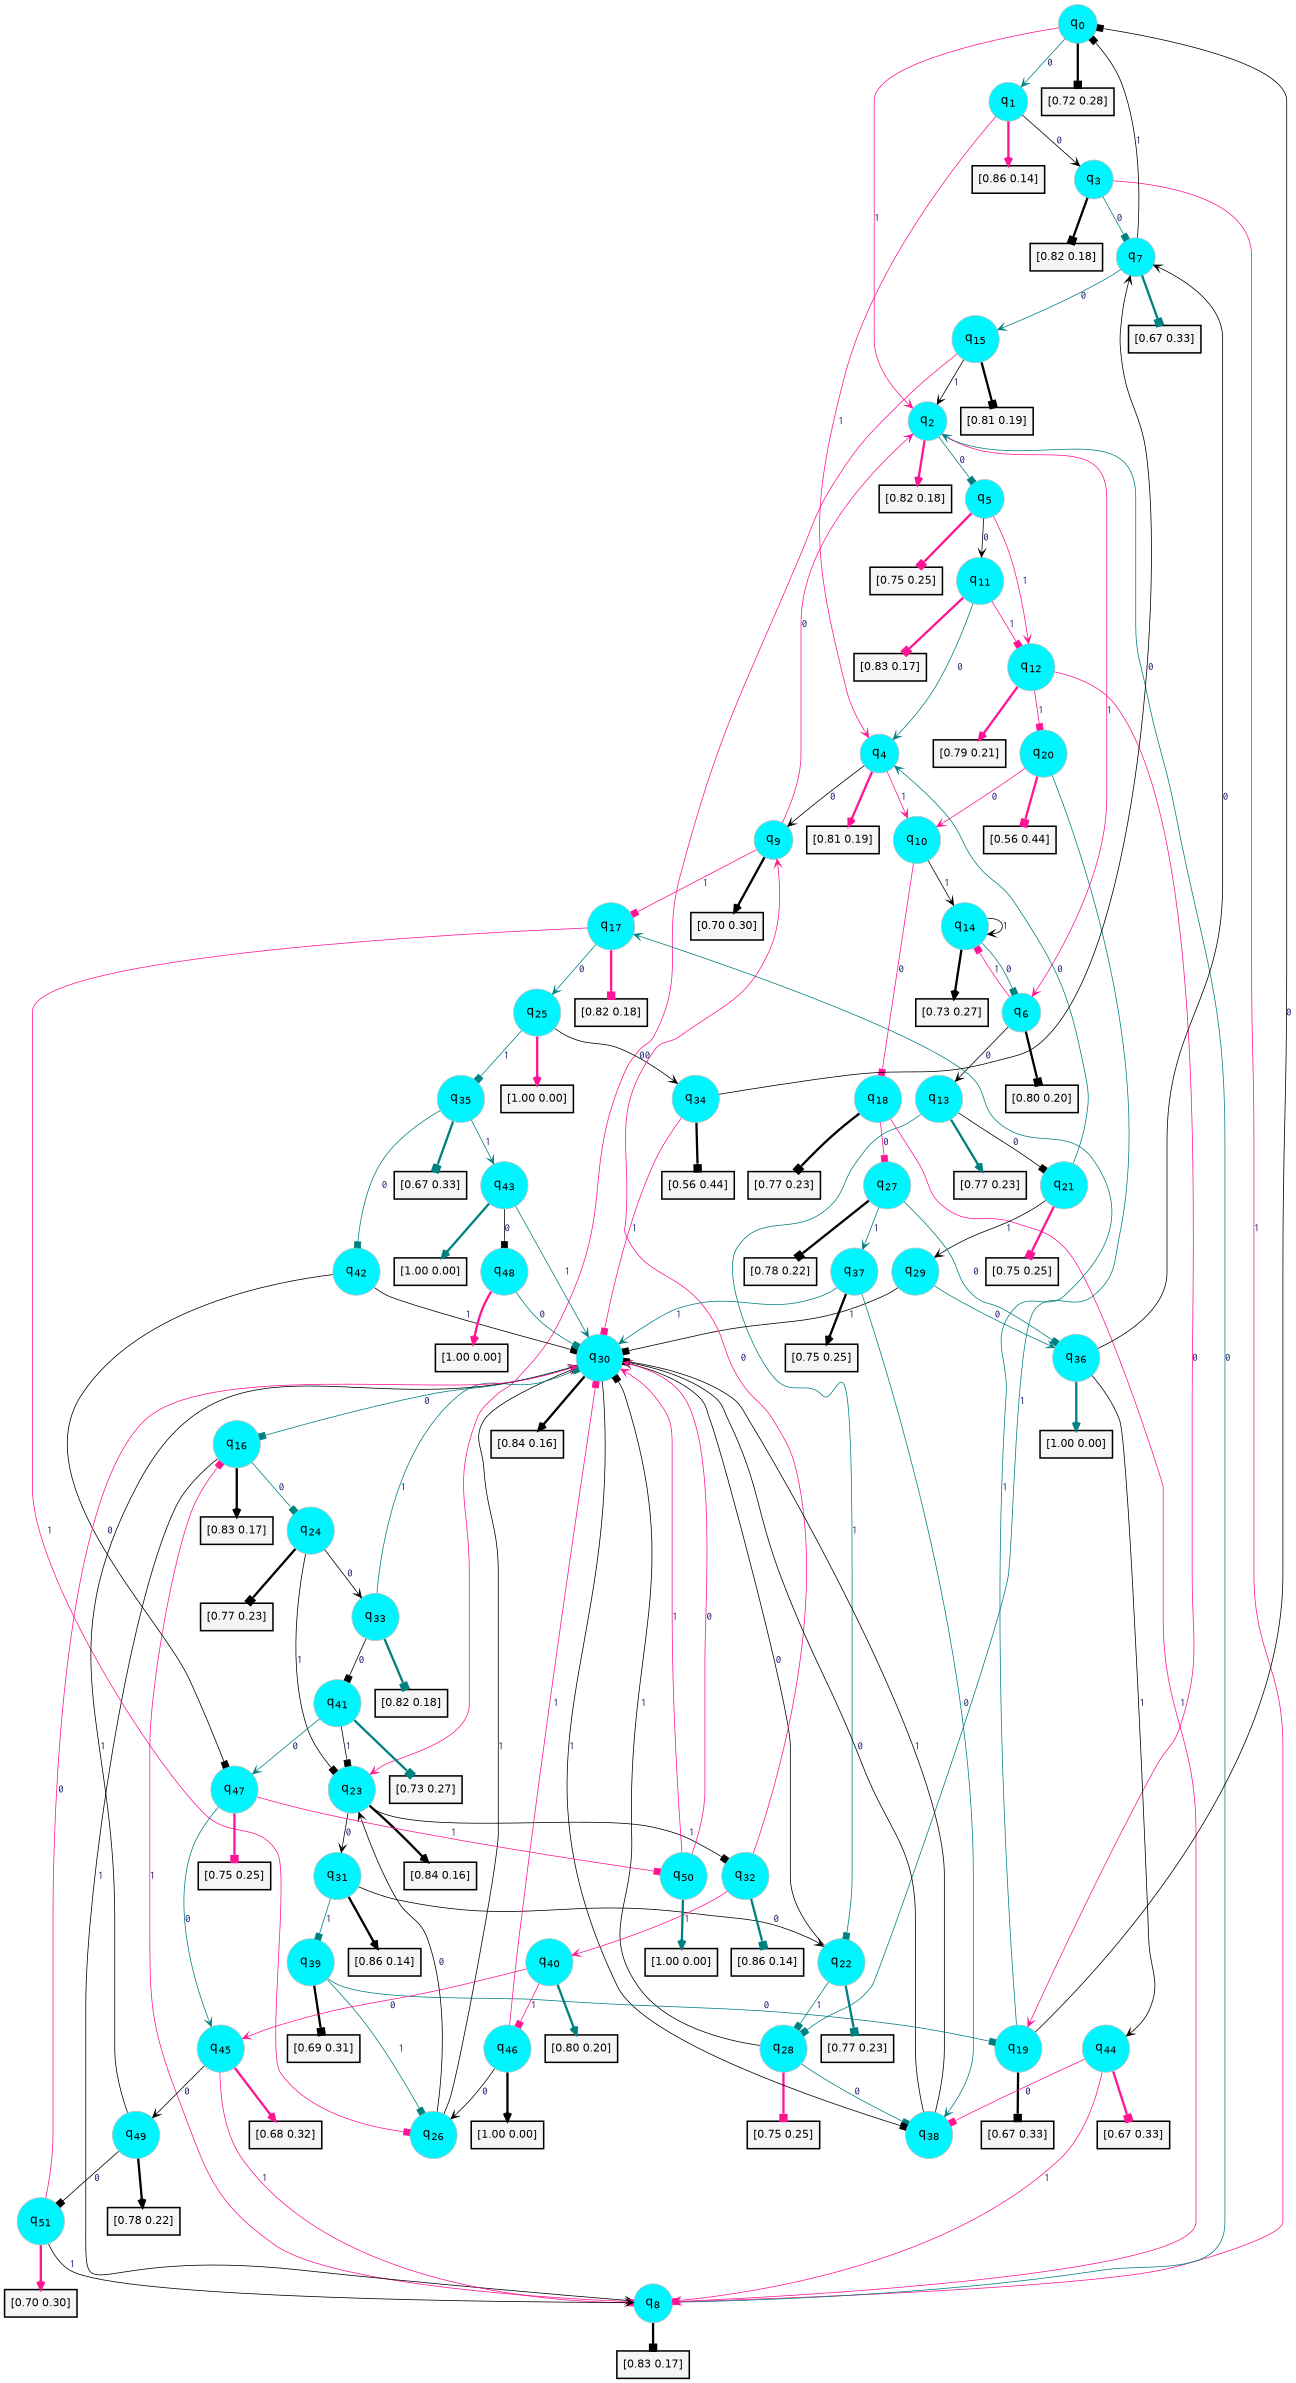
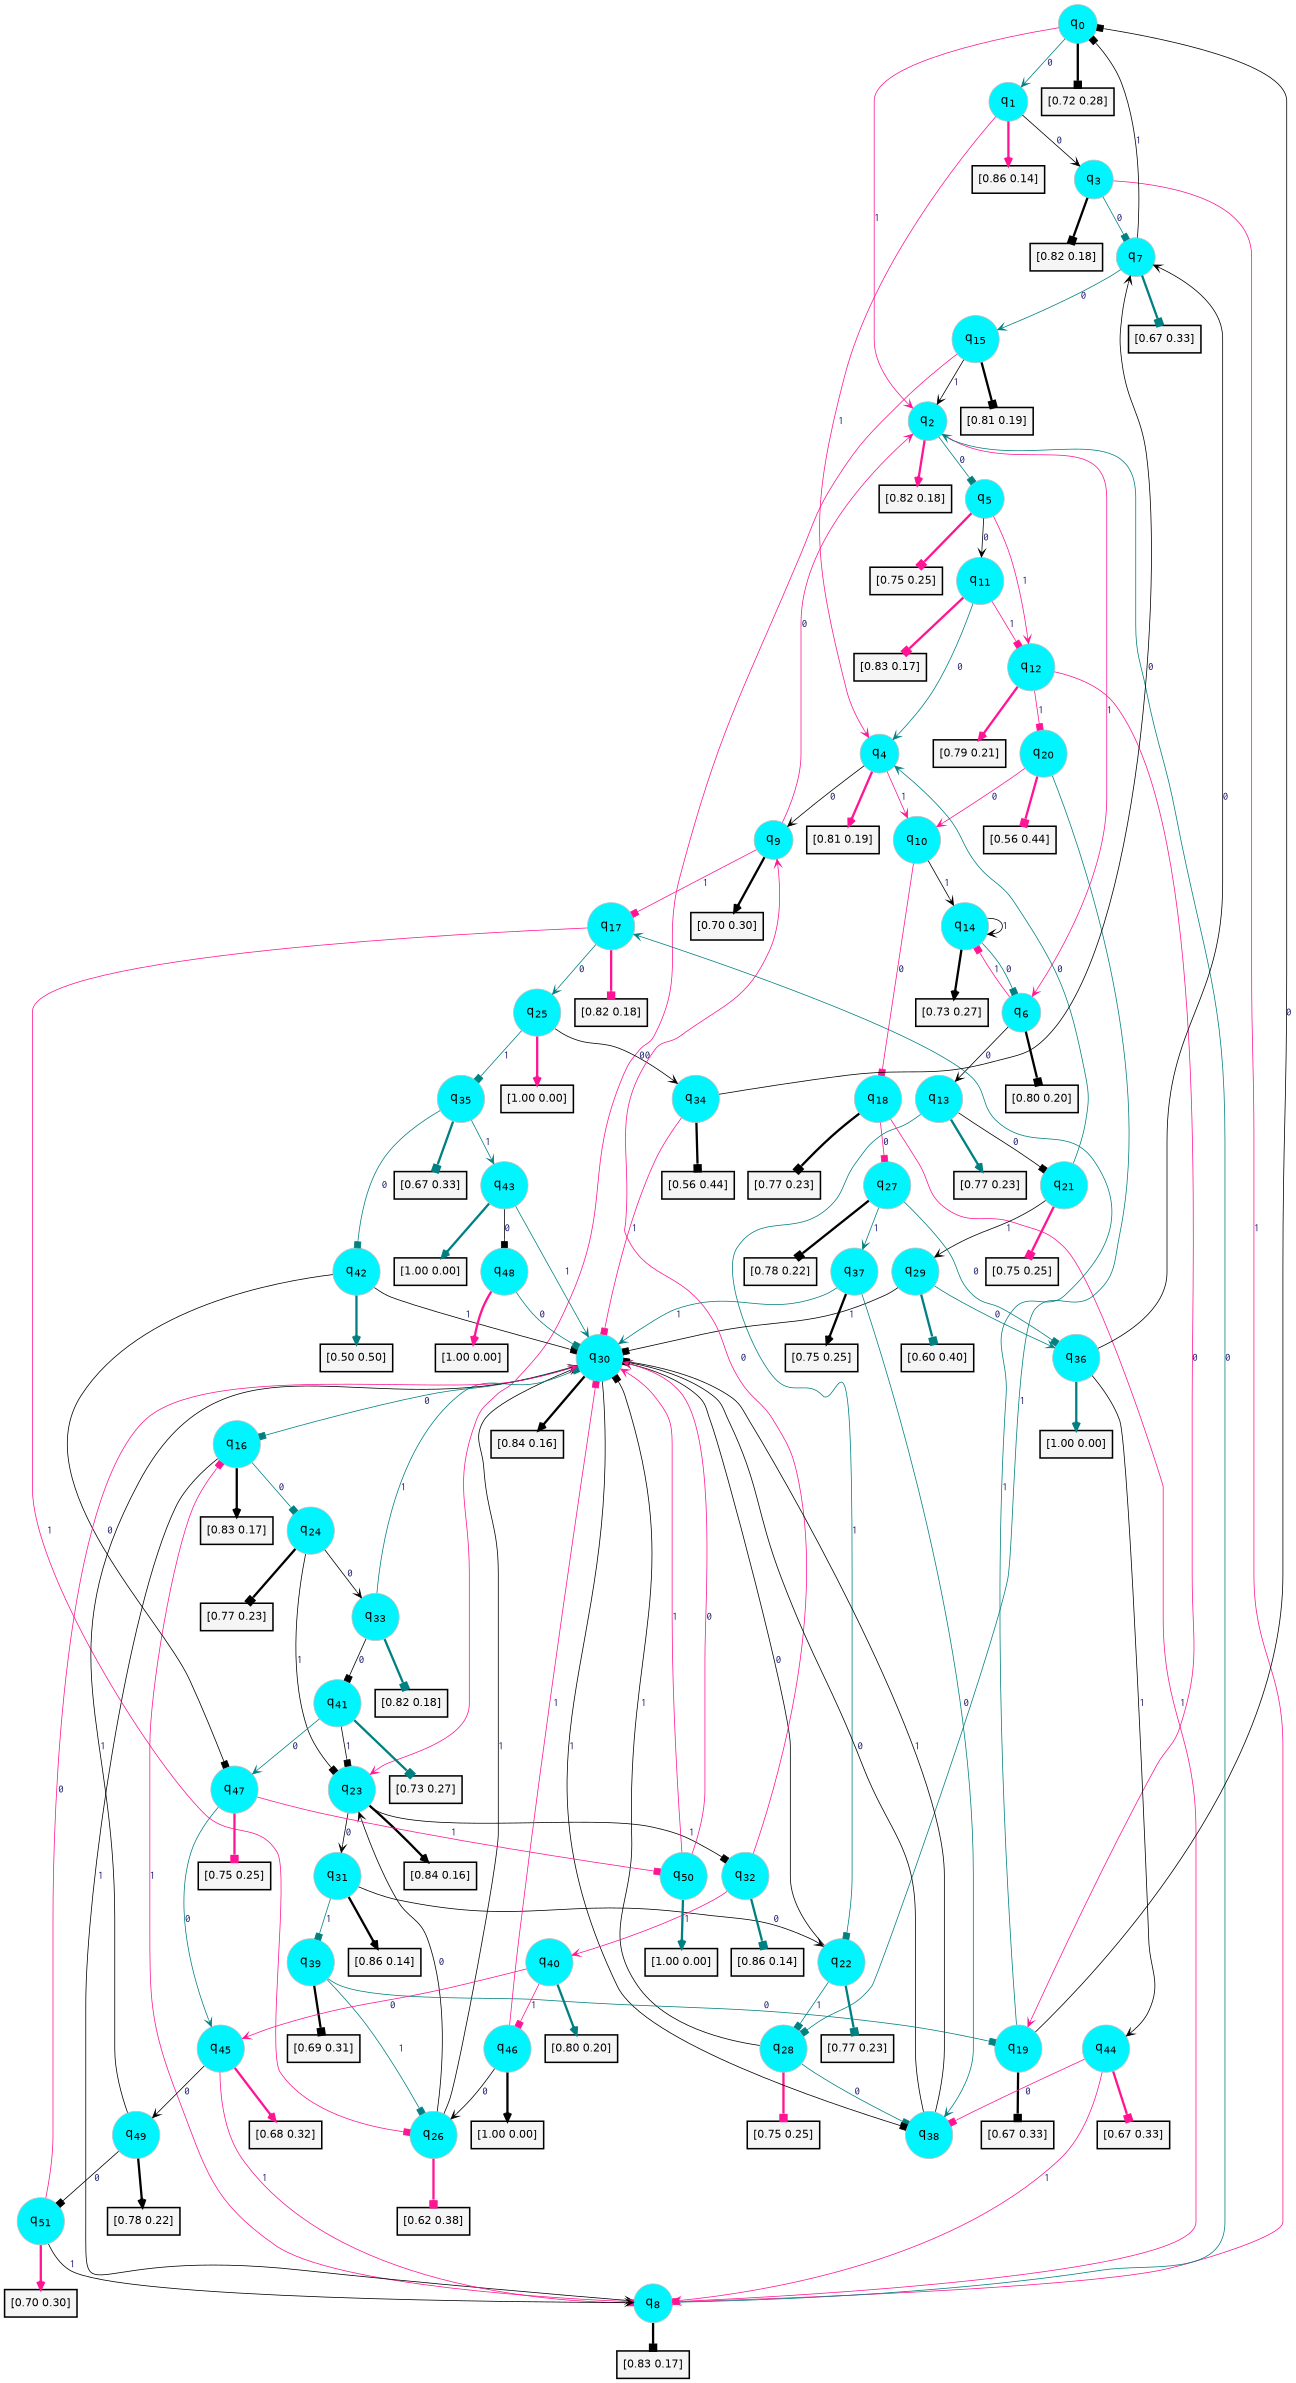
none -> (356, 1358)
none -> (937, 1358)
none -> (433, 2221)
